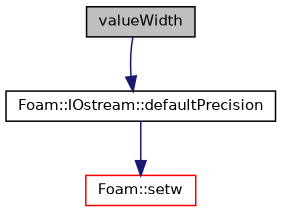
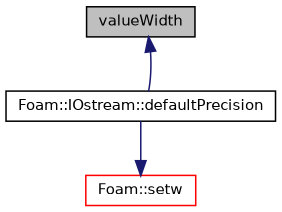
(131, 57) -> (151, 72)
